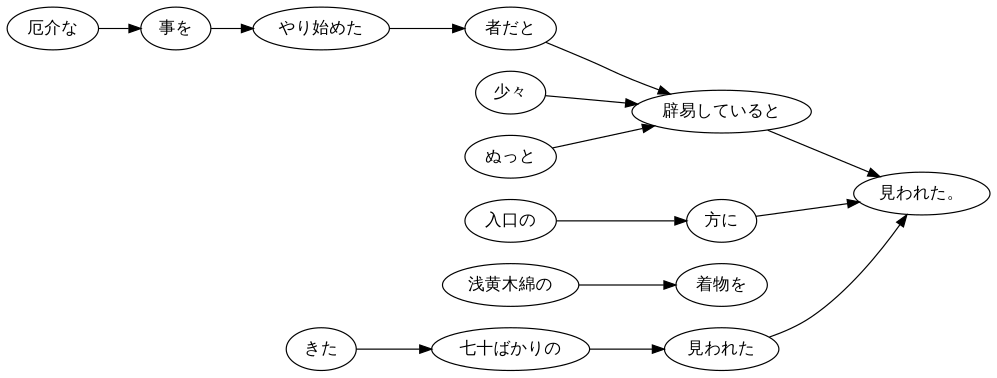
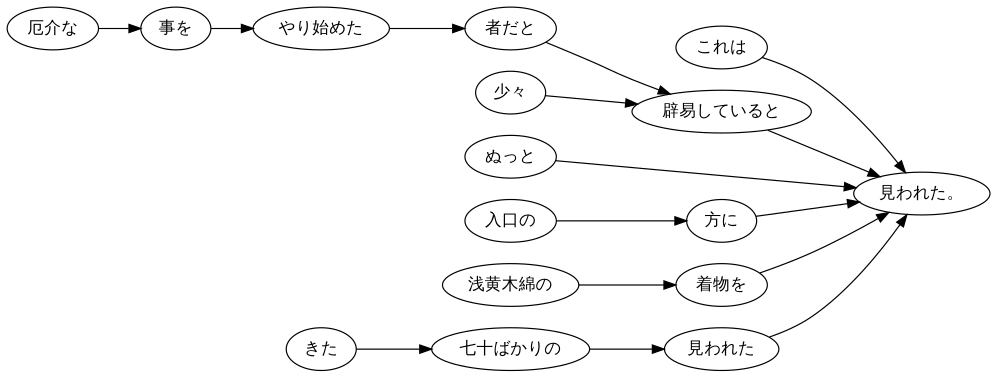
none -> (722, 48)
(597, 138) -> (700, 174)
none -> (820, 249)
